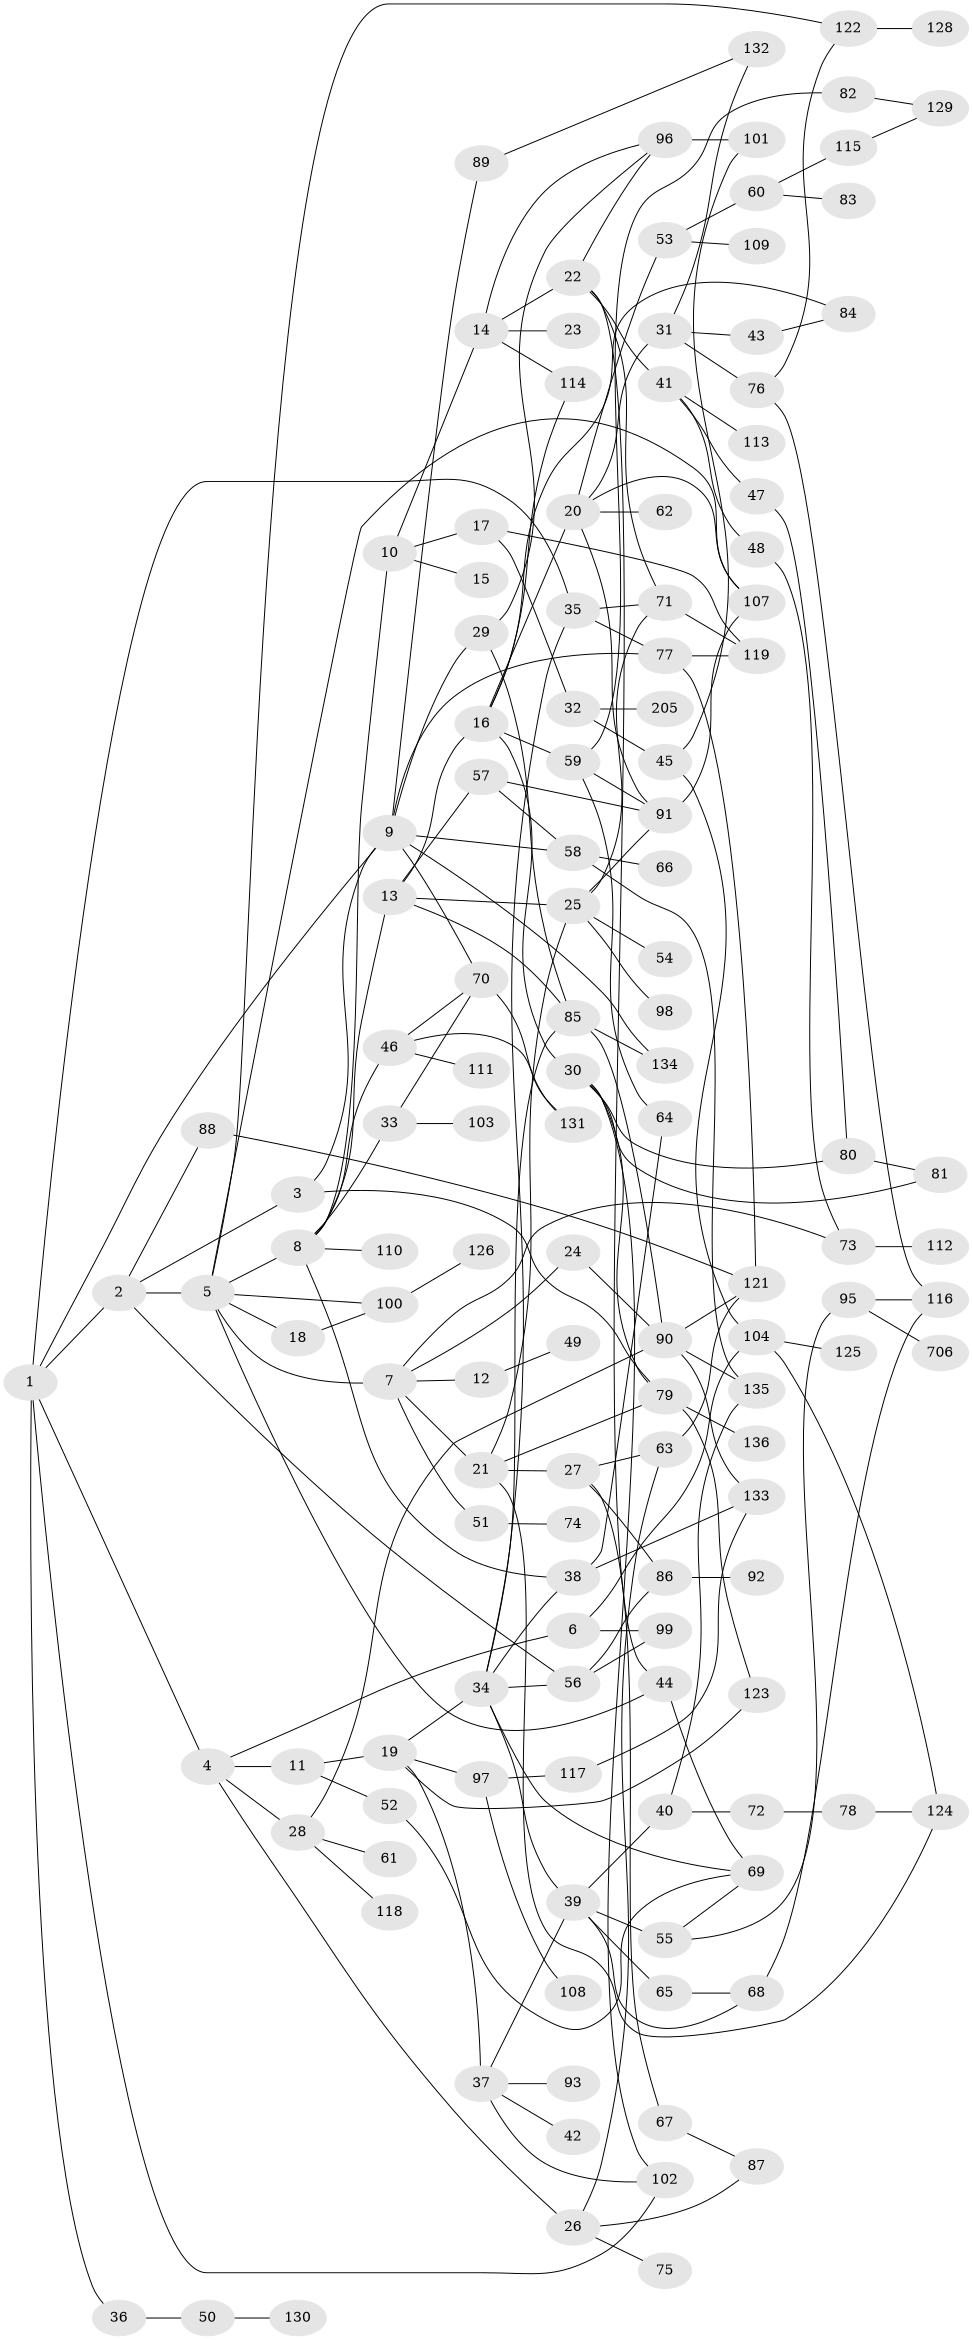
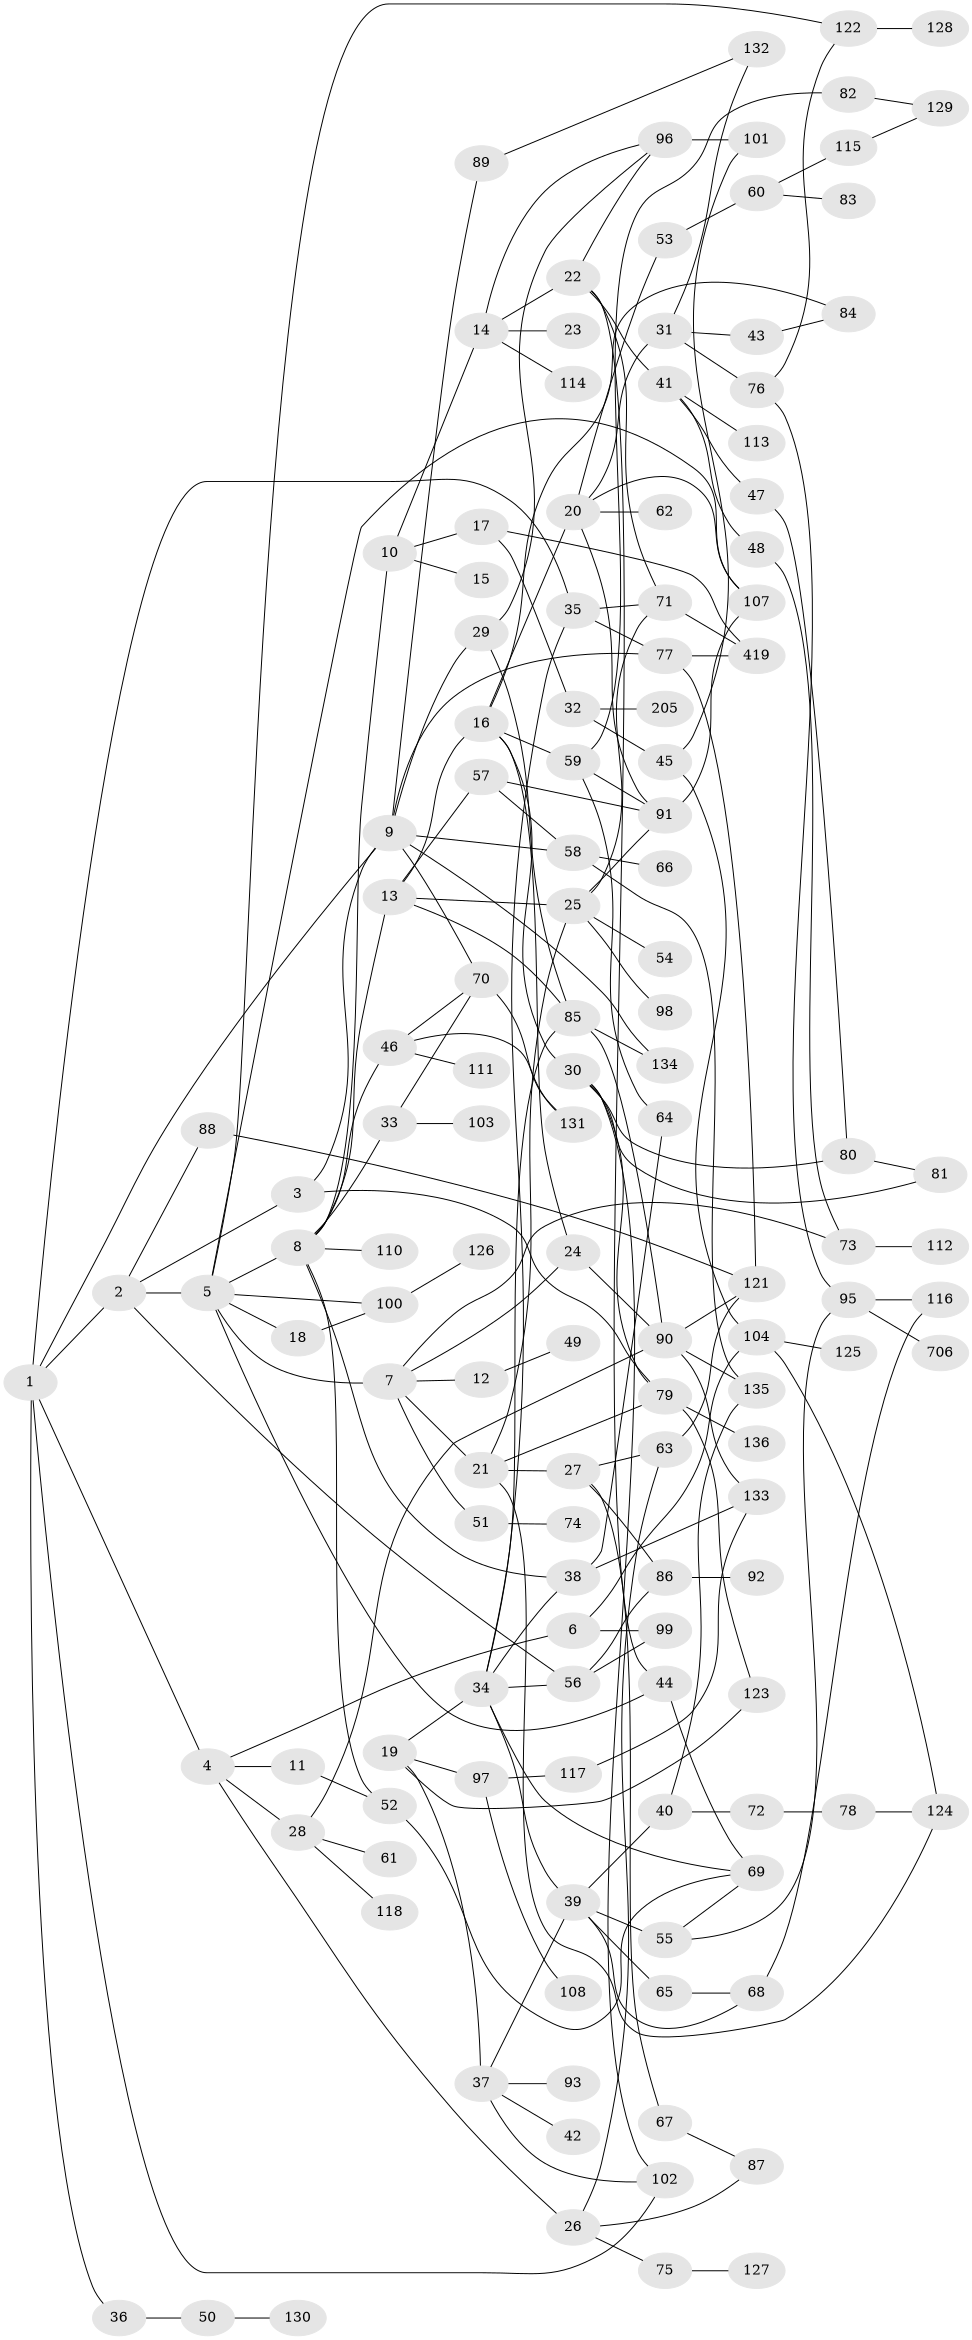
(757, 246) -> none
(539, 476) -> (537, 997)
(757, 656) -> (757, 656)
(849, 844) -> (803, 845)
none -> (337, 1530)
(348, 1759) -> none
none -> (757, 2271)
